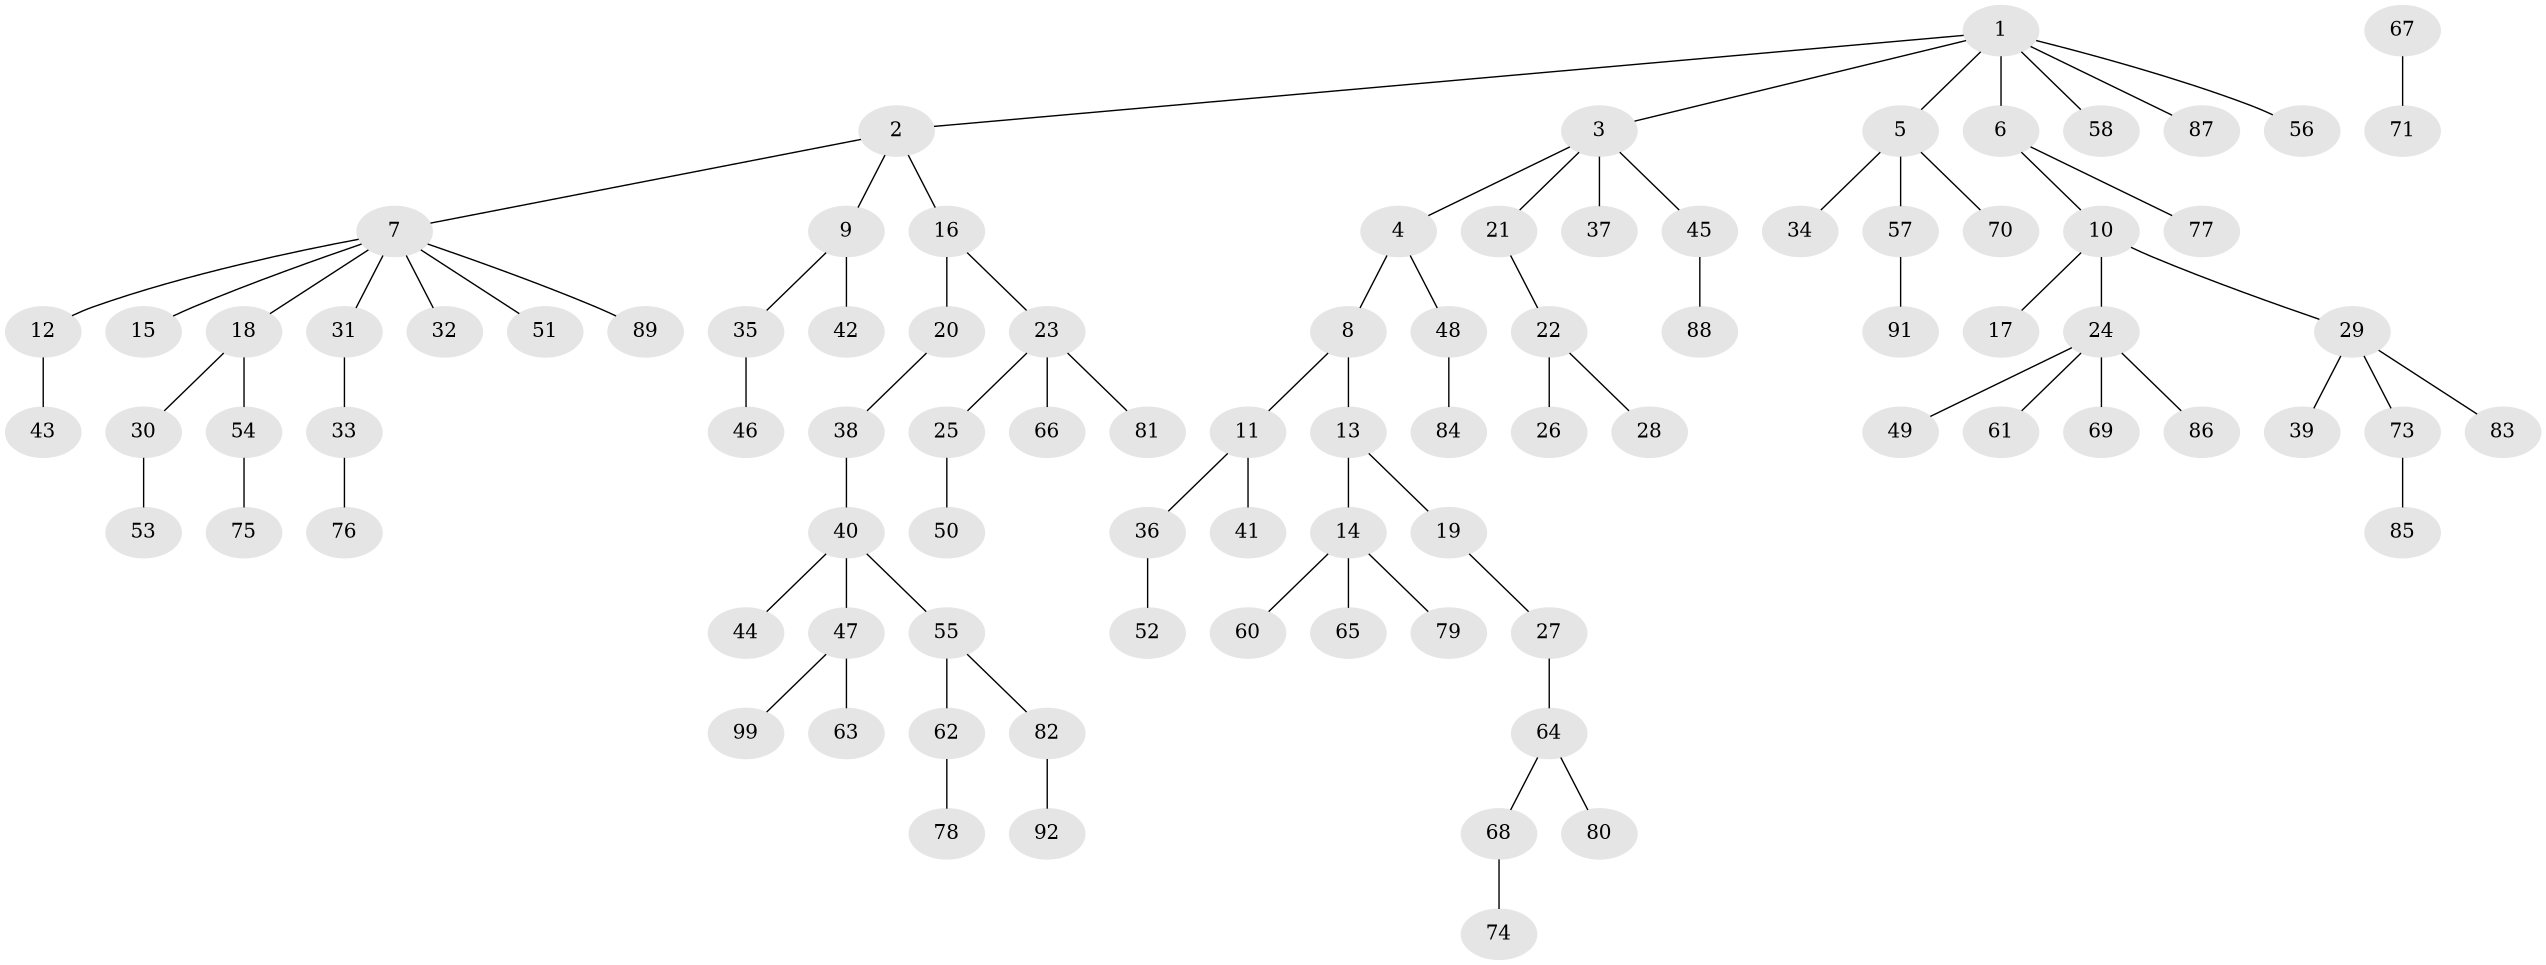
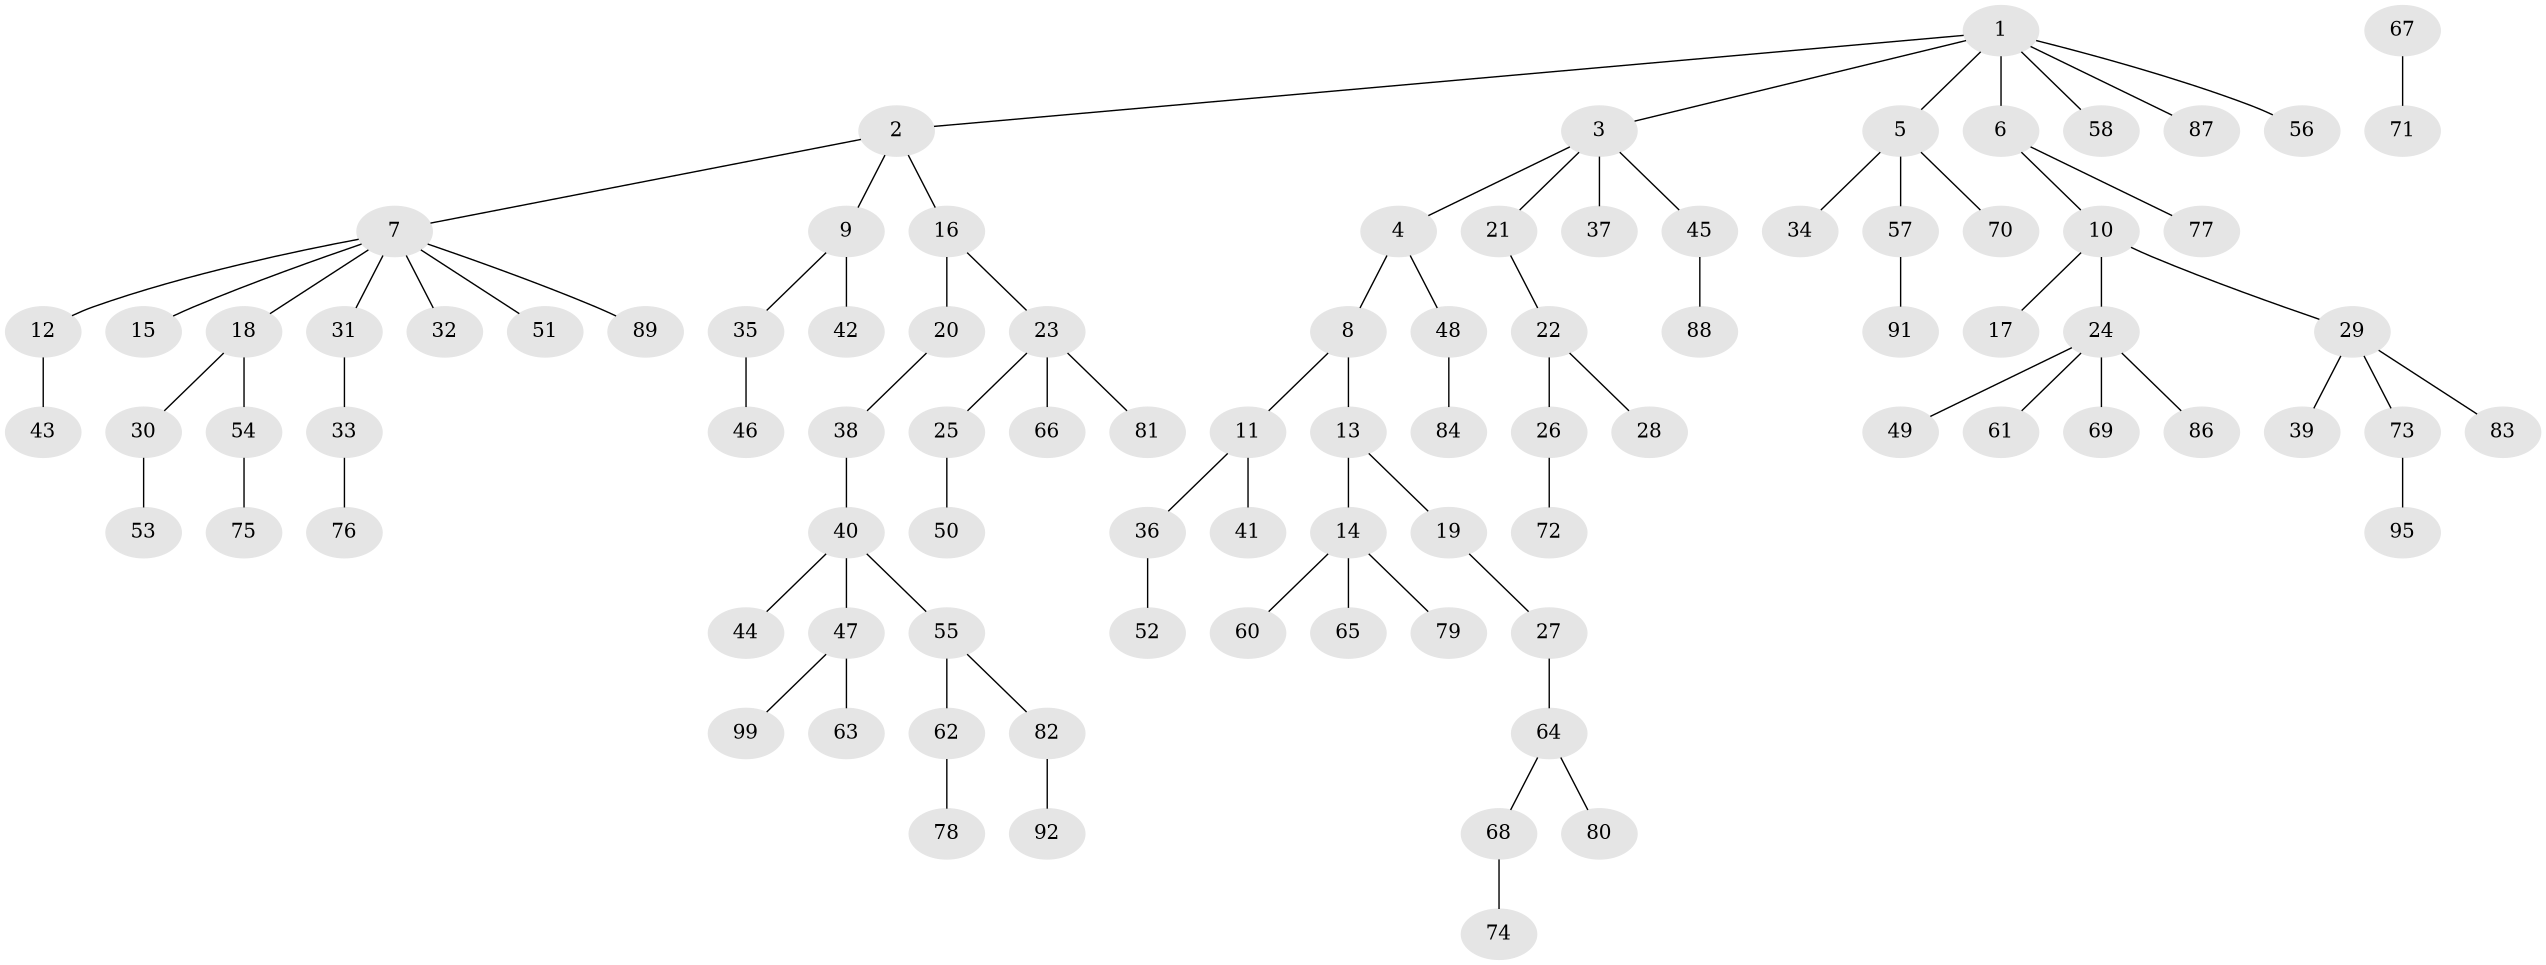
none -> (1549, 533)
(2403, 533) -> (2403, 533)
